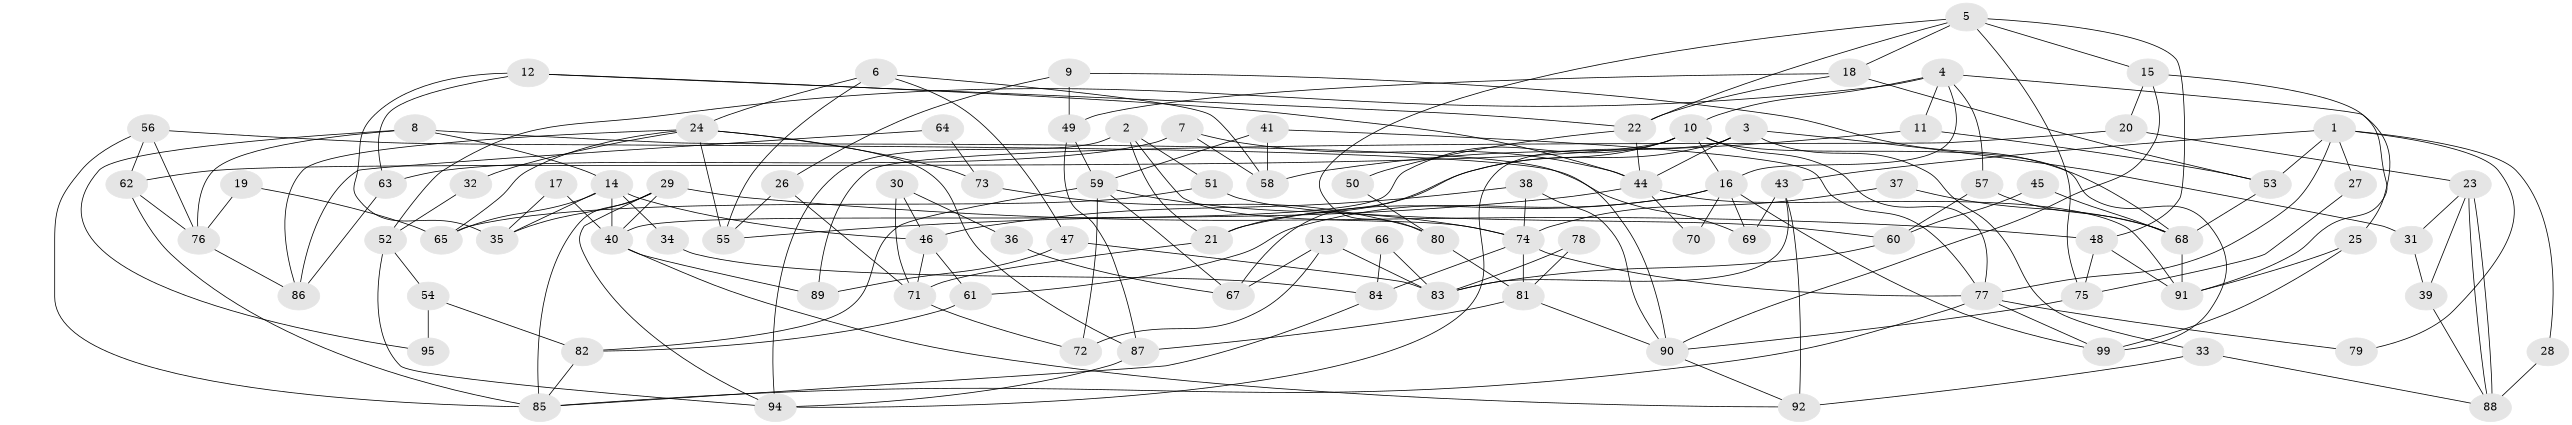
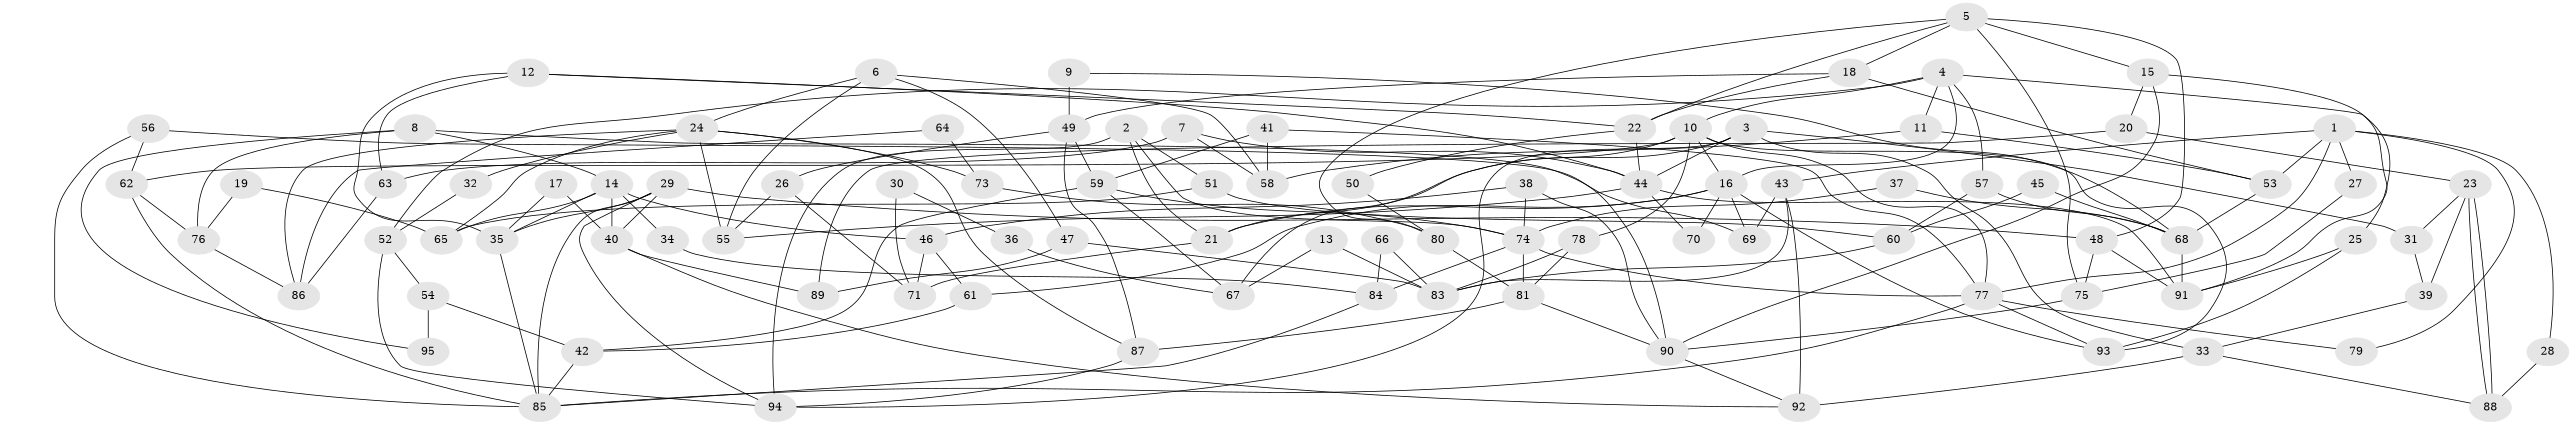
(918, 113) -> (923, 150)
(174, 184) -> none
(912, 212) -> none
(947, 218) -> (1677, 186)
none -> (517, 320)
(582, 352) -> (582, 352)
(1081, 352) -> none
(2104, 352) -> (2104, 352)
(2458, 352) -> (2315, 324)
